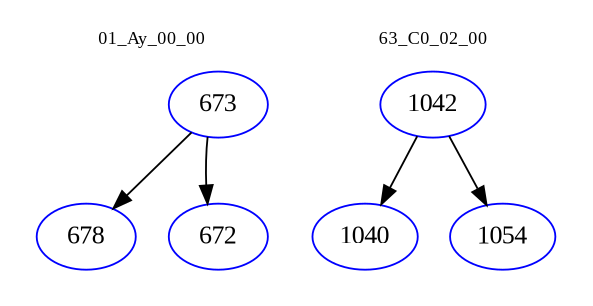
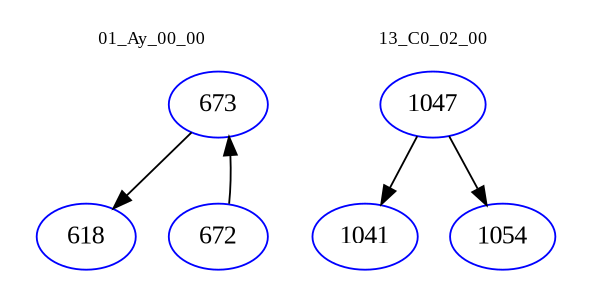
(434, 39) -> (434, 39)
(433, 105) -> (433, 105)
(206, 161) -> (231, 180)
(86, 237) -> (86, 237)
(365, 237) -> (365, 237)
